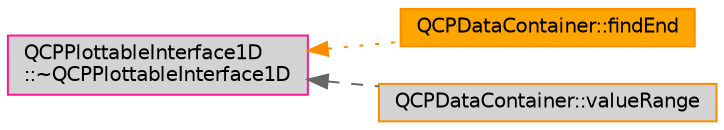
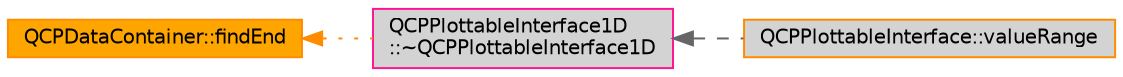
(364, 45) -> (348, 38)
(548, 103) -> (930, 38)
